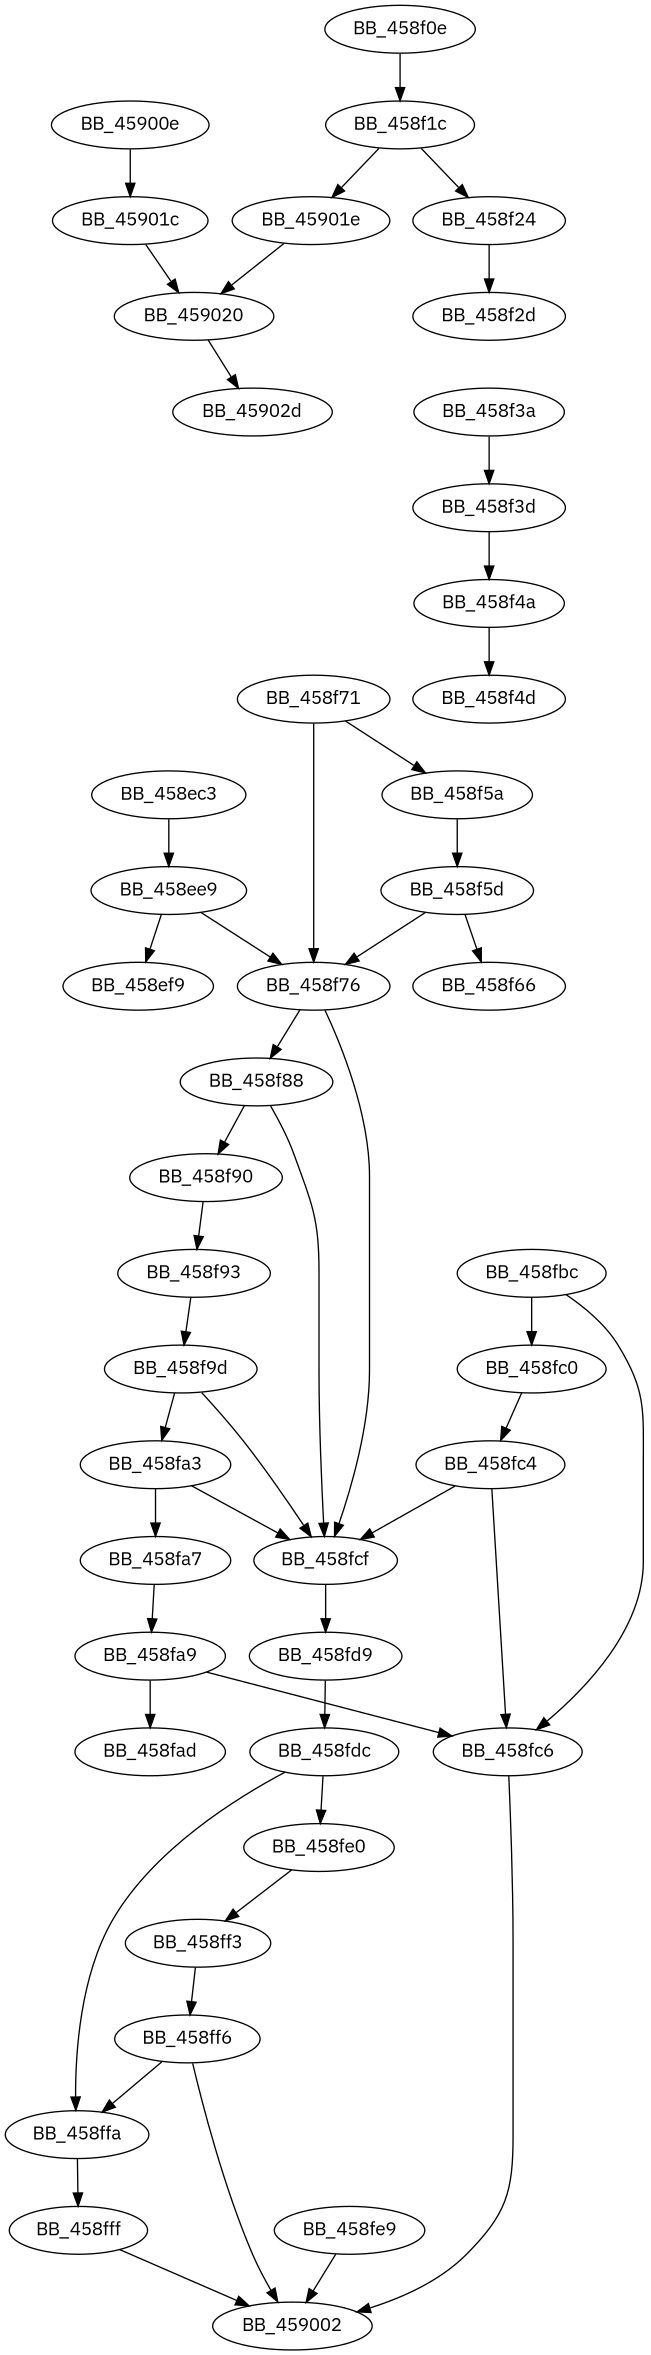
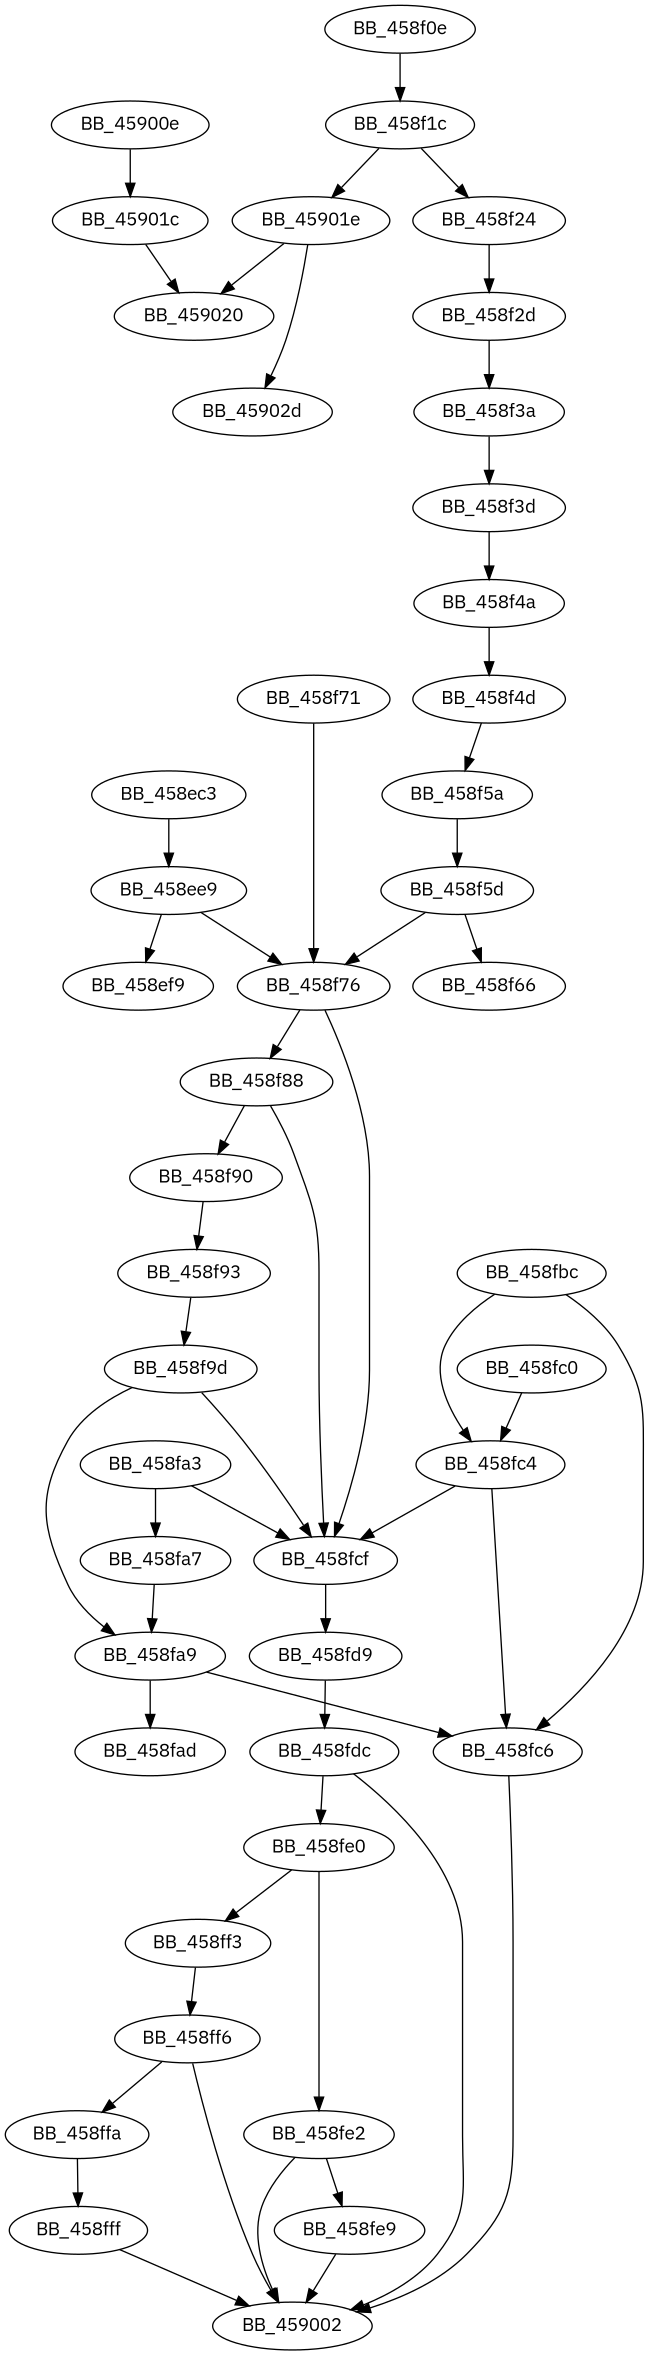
(220, 358) -> (294, 311)
none -> (489, 358)
(380, 743) -> (475, 740)
(532, 1315) -> (442, 1354)
(170, 1410) -> (47, 1498)
(126, 1900) -> (463, 2043)
none -> (319, 2135)
